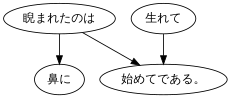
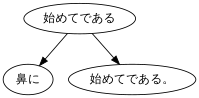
(59, 19) -> (80, 19)
(163, 19) -> none
